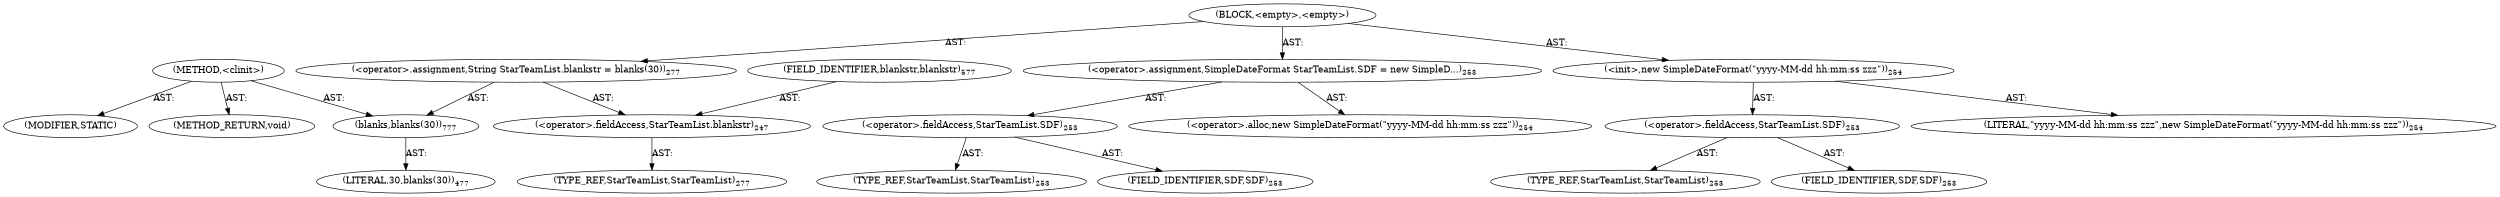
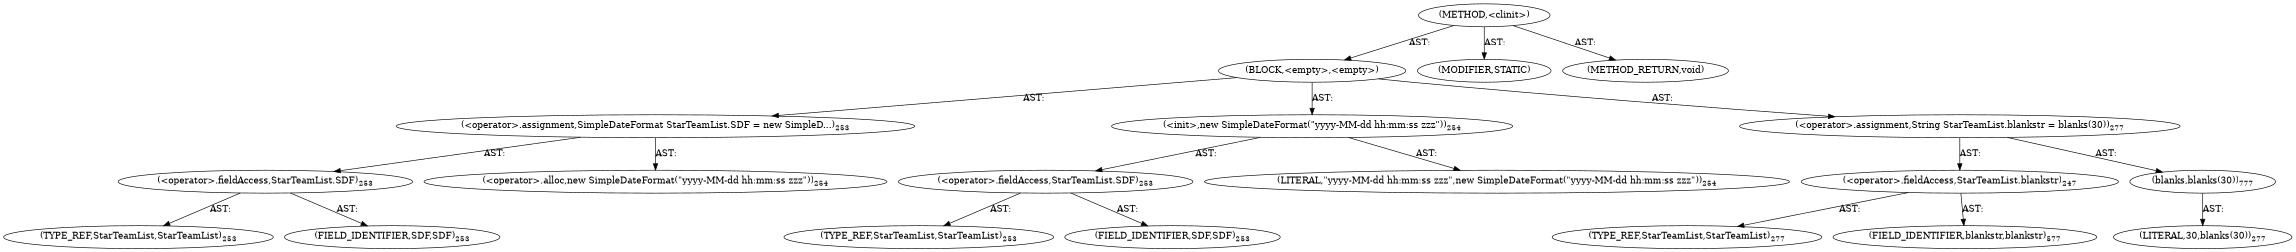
(309, 97) -> (1402, 42)
(769, 98) -> (1962, 206)
(462, 181) -> (2259, 236)
